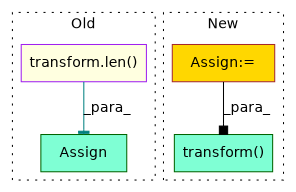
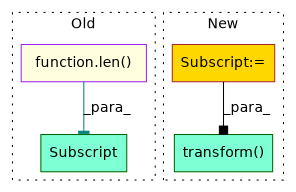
(84, 63) -> (84, 63)
(224, 63) -> (224, 63)
(84, 153) -> (84, 153)
